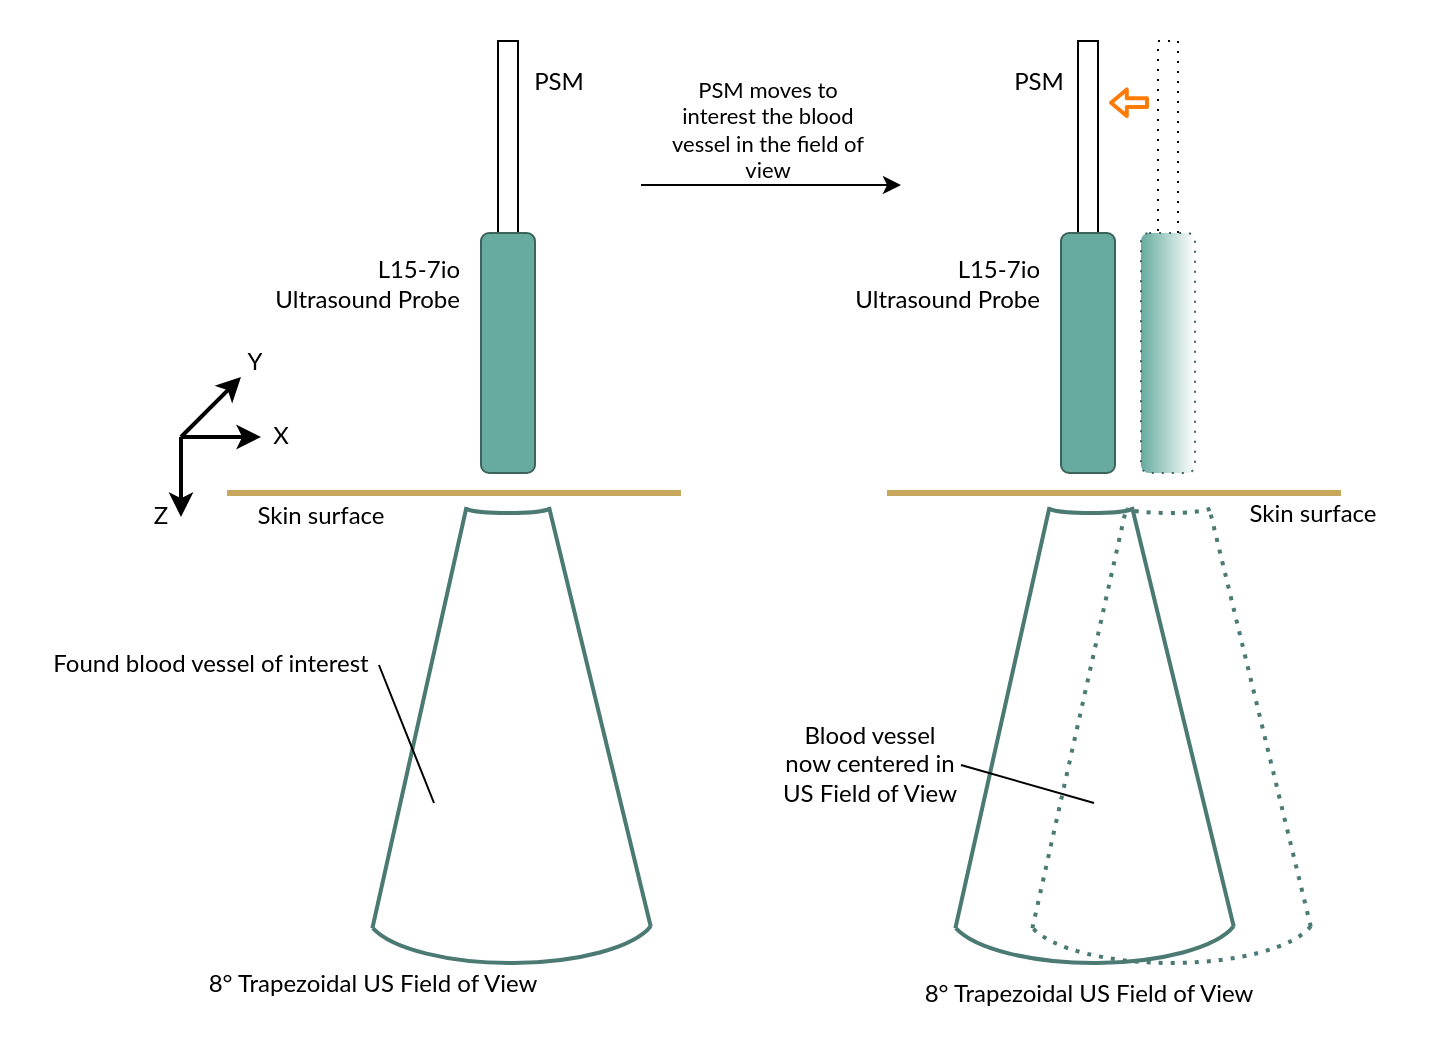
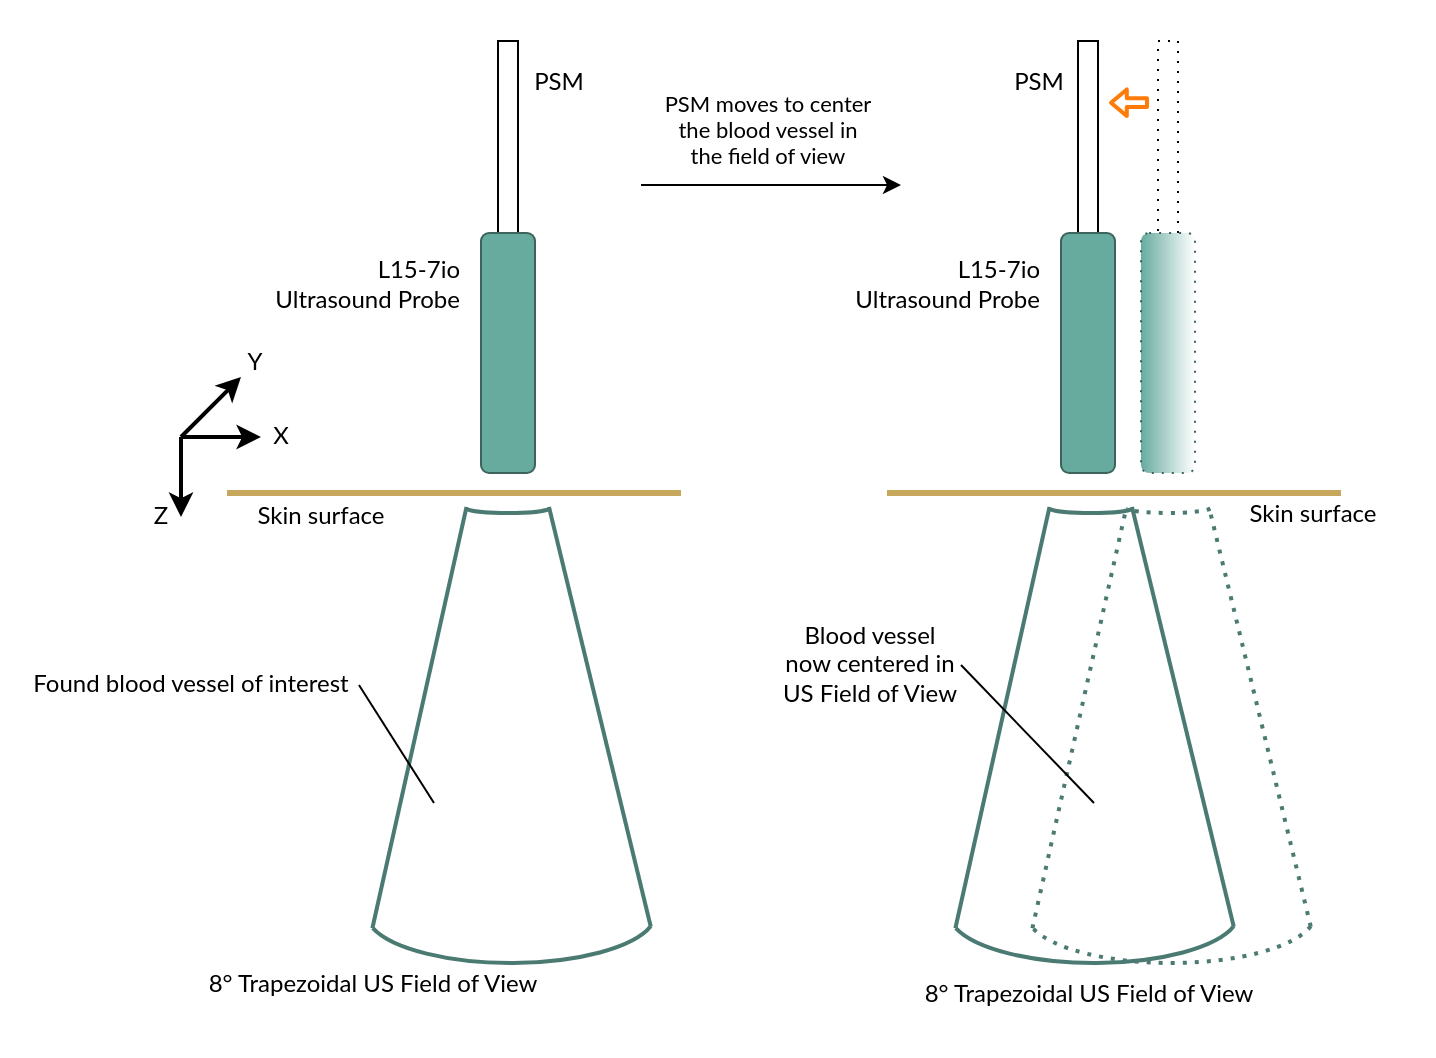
(769, 129) -> (769, 129)
(211, 665) -> (191, 685)
(871, 765) -> (871, 665)
